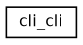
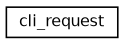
(41, 22) -> (62, 22)
